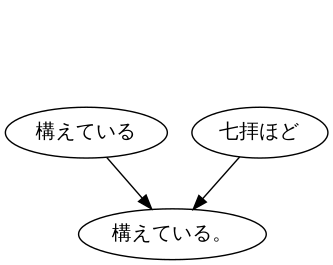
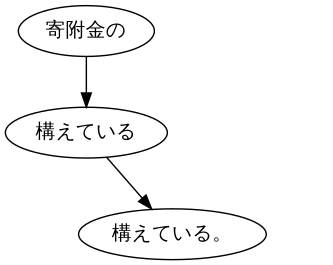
none -> (86, 31)
(260, 133) -> none
